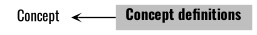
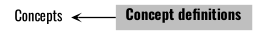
(39, 18) -> (39, 18)
